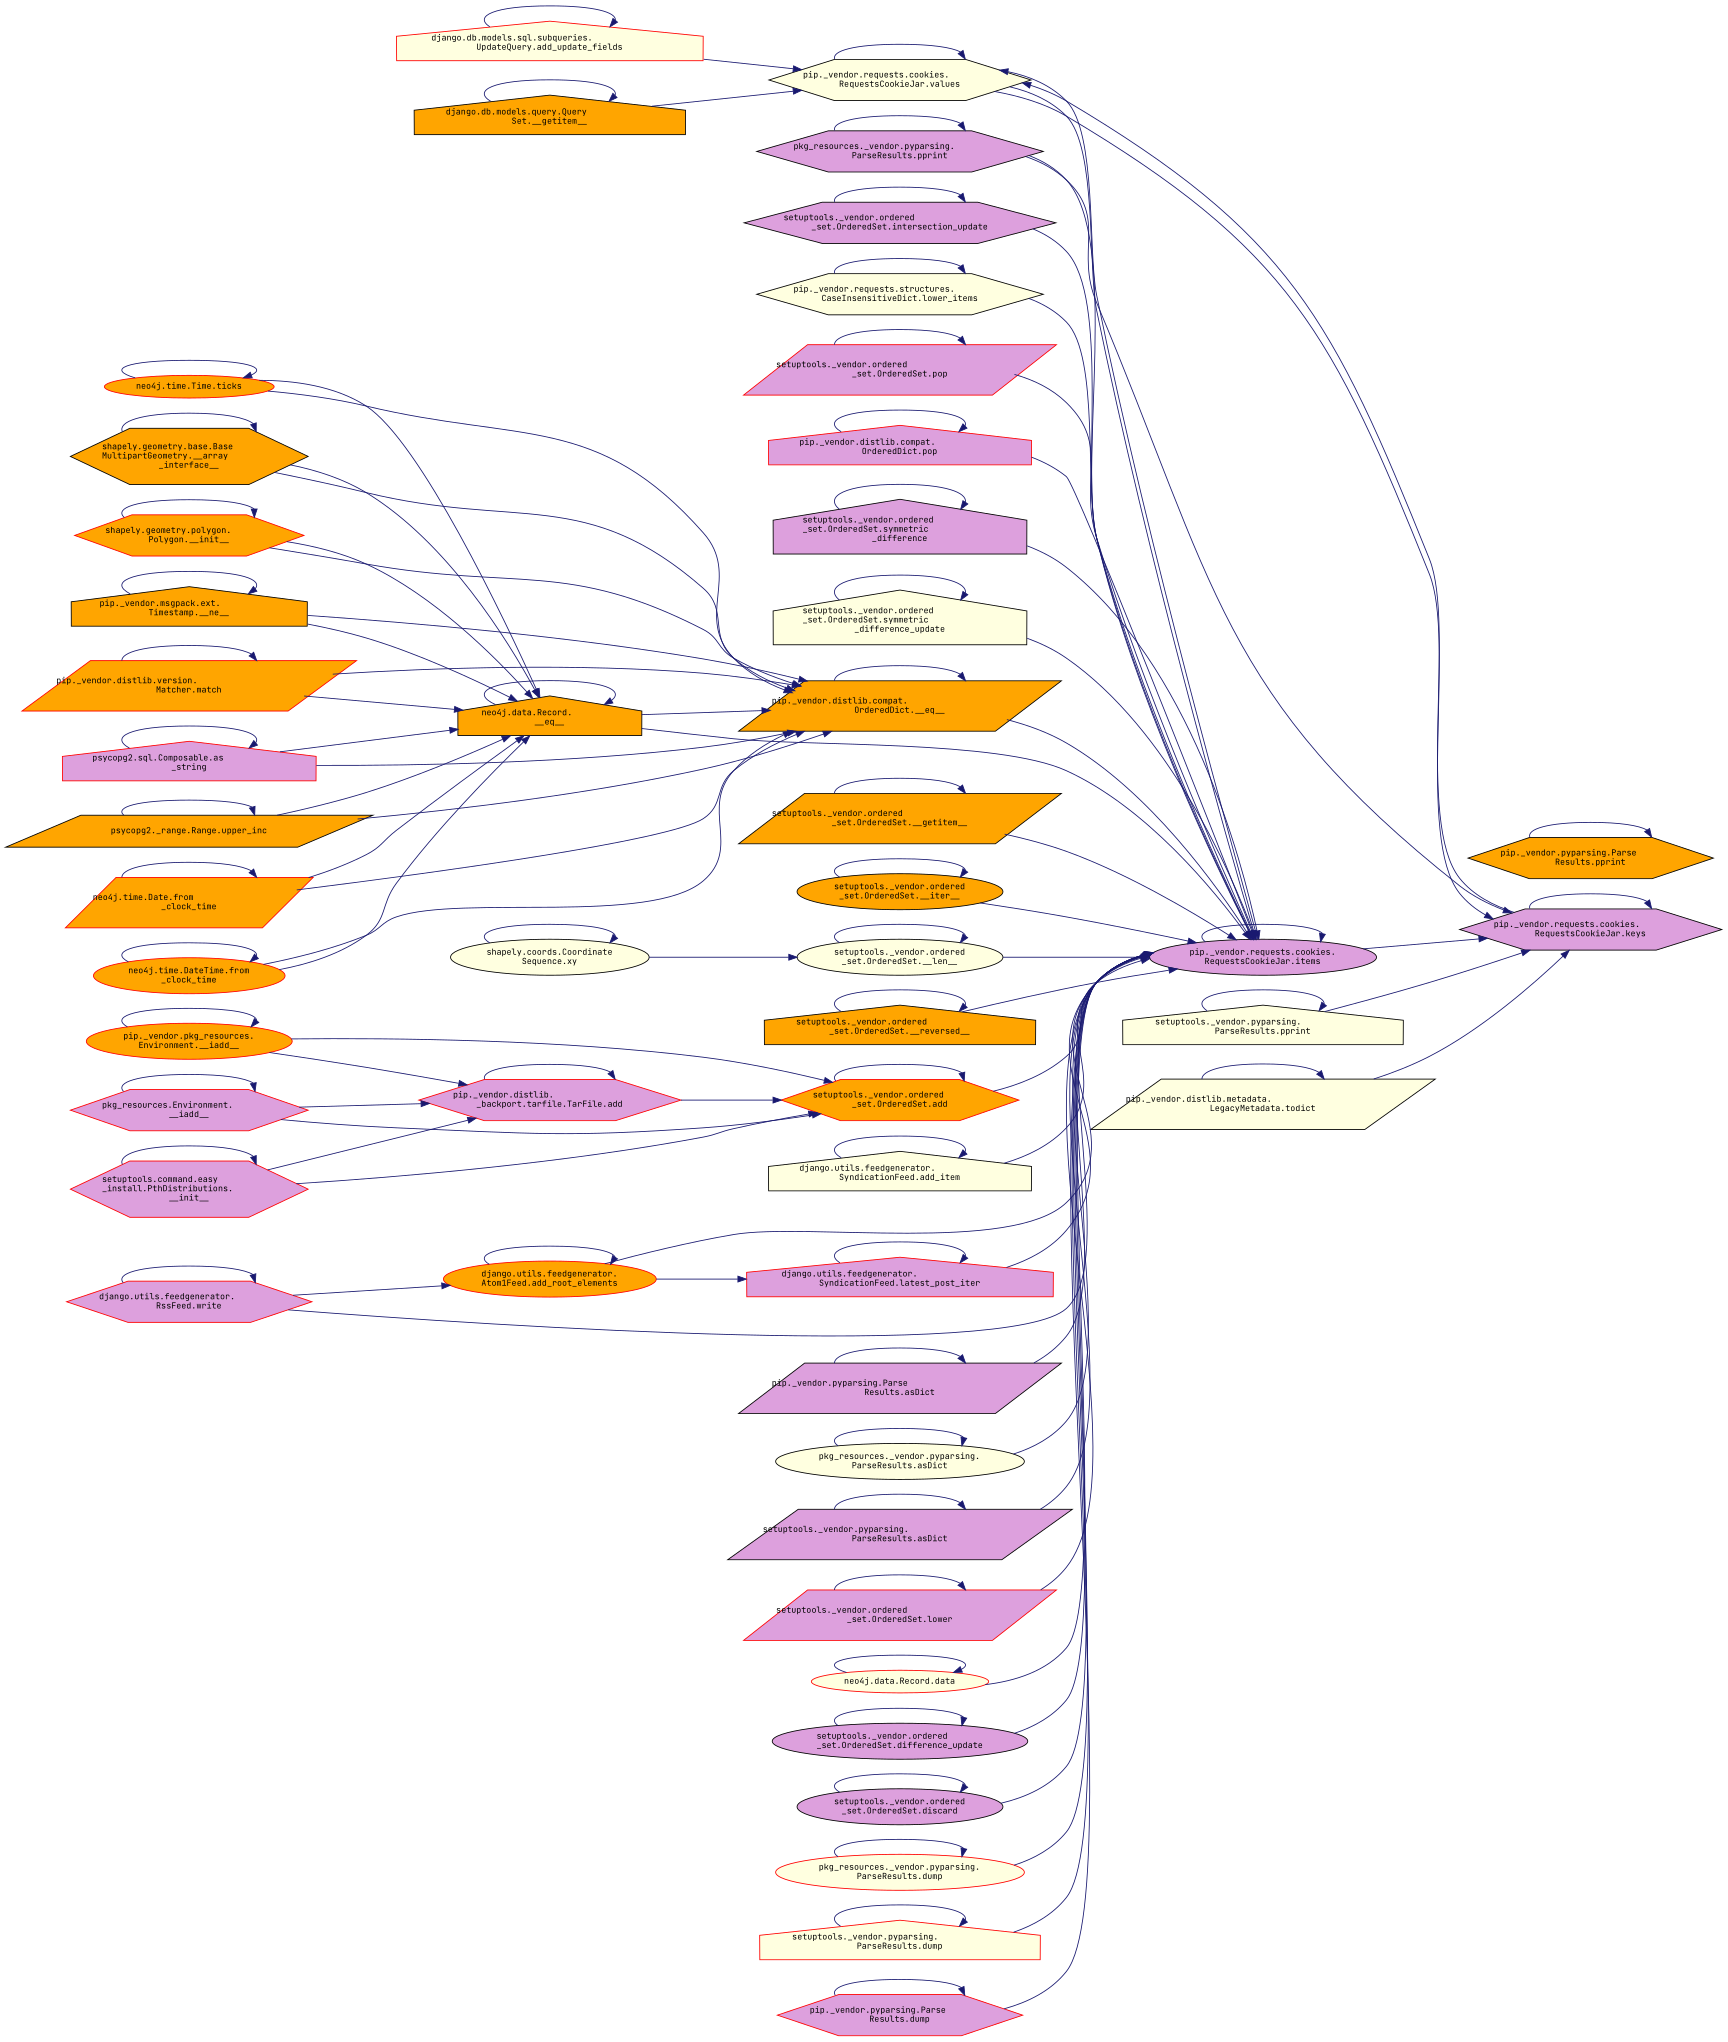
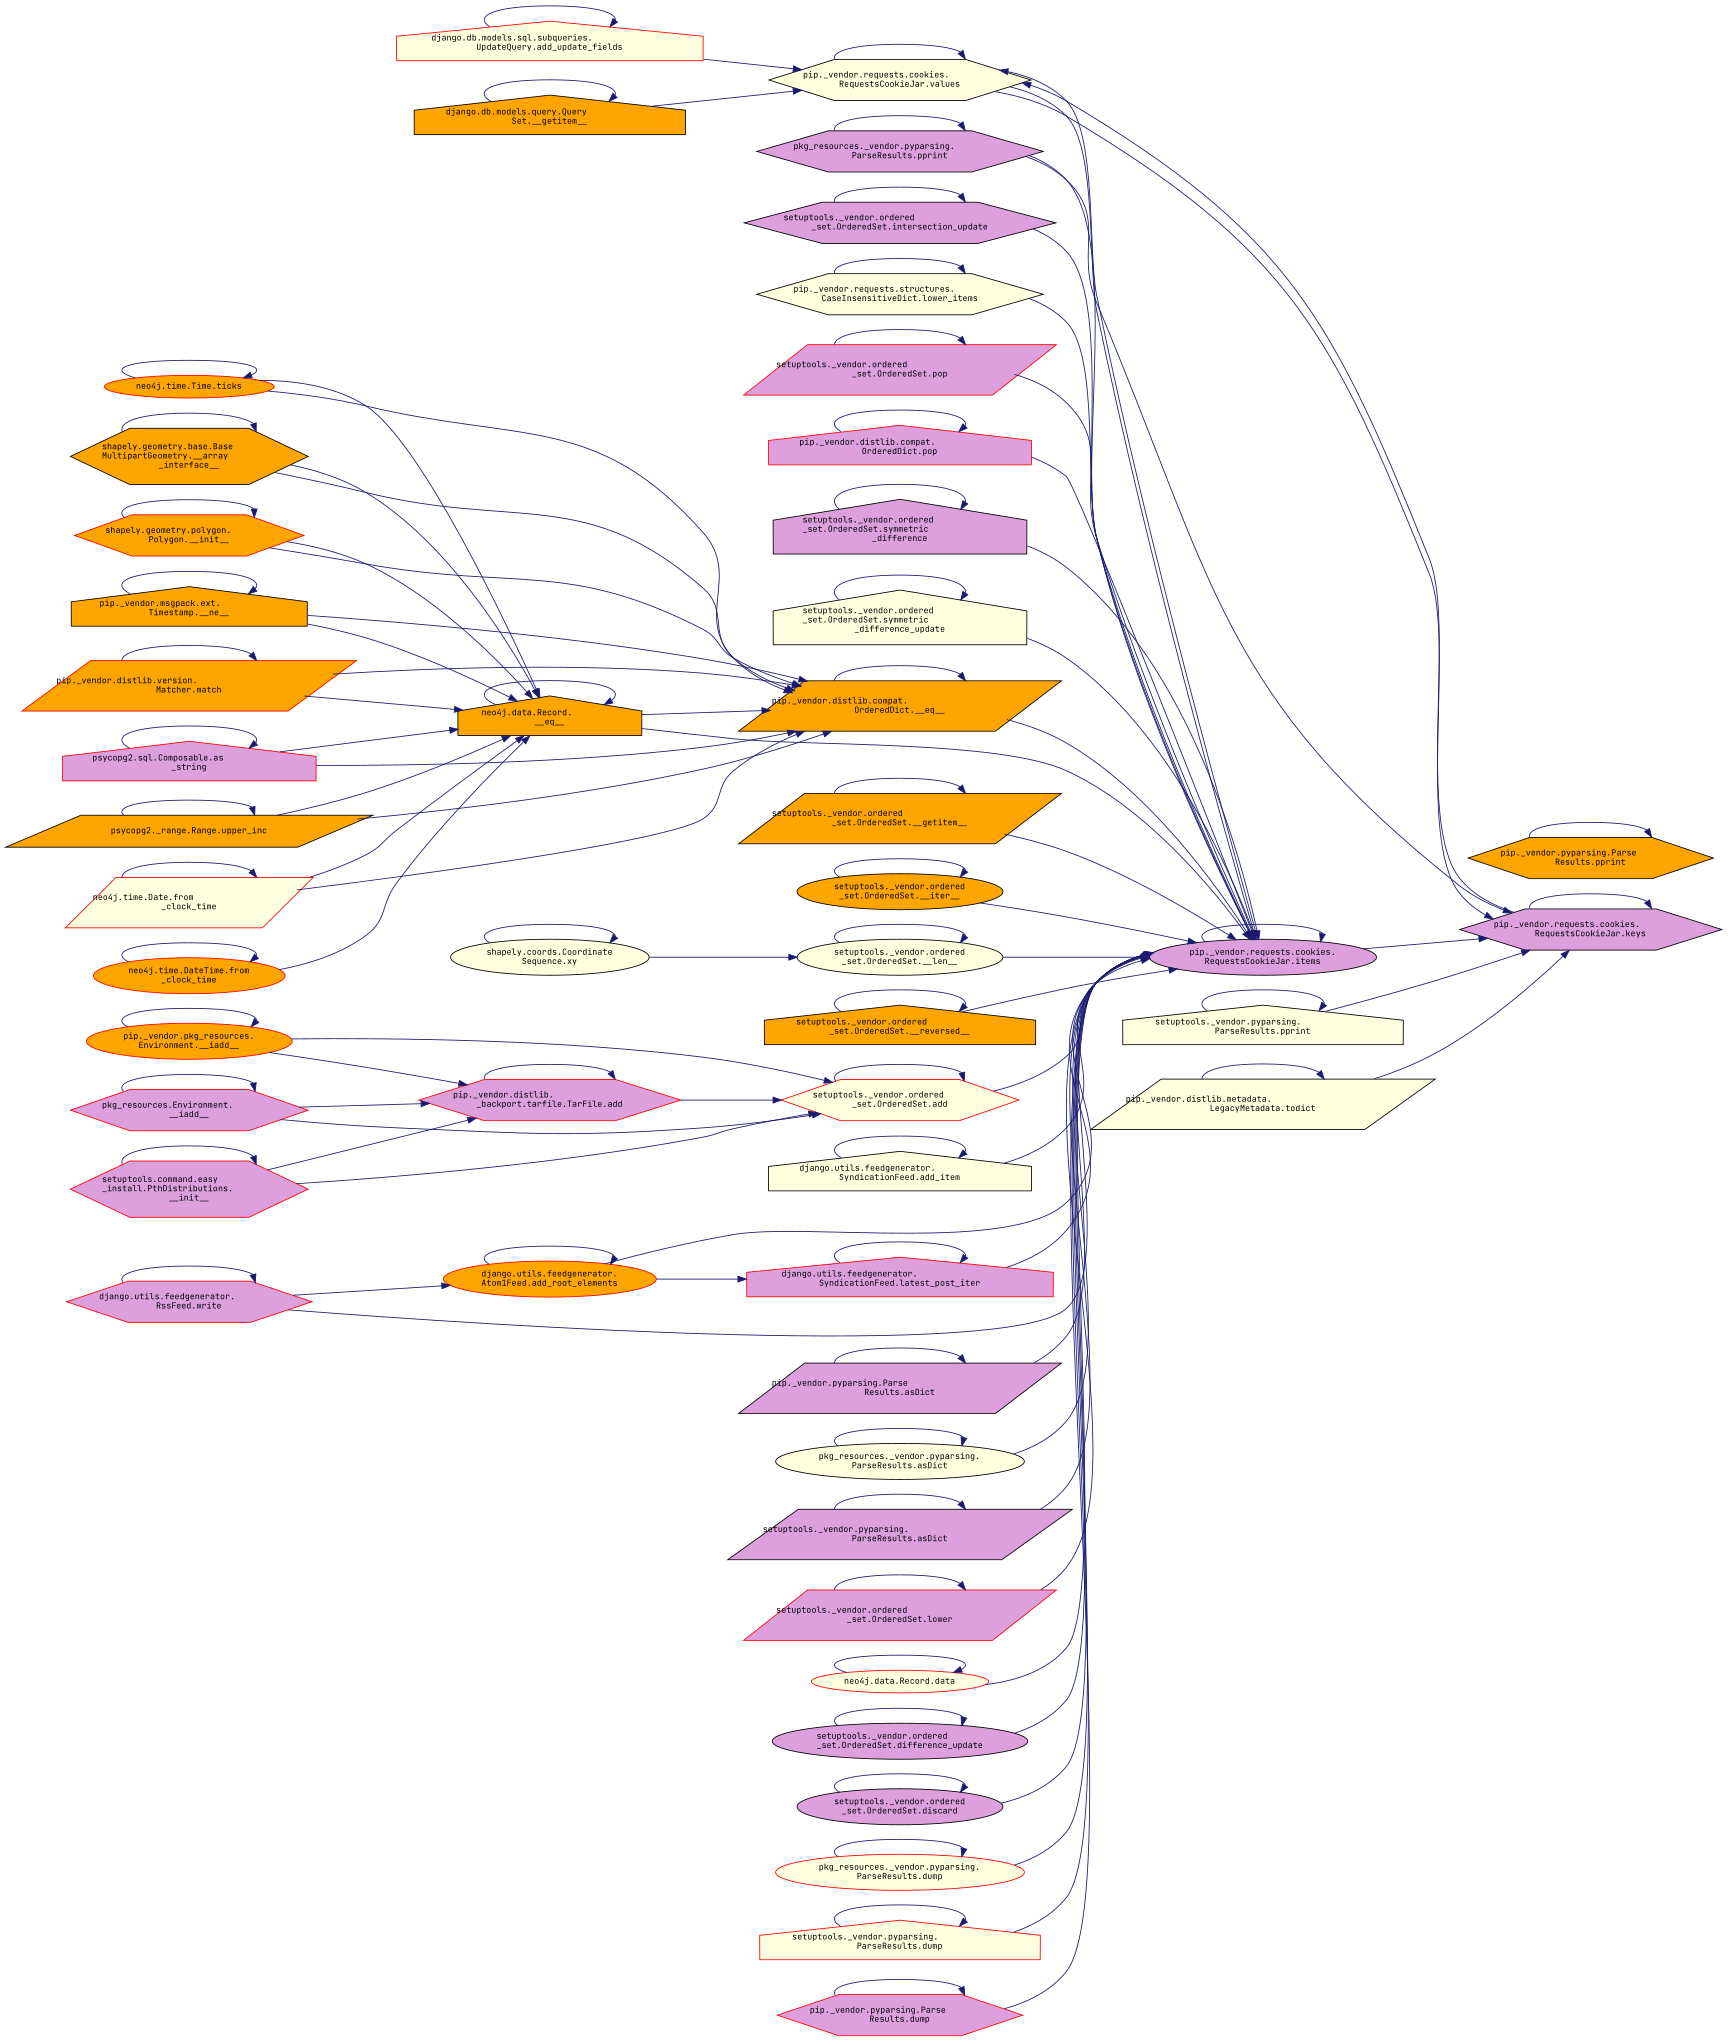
(189, 903) -> (189, 903)
(571, 907) -> none
(900, 1100) -> (900, 1100)
